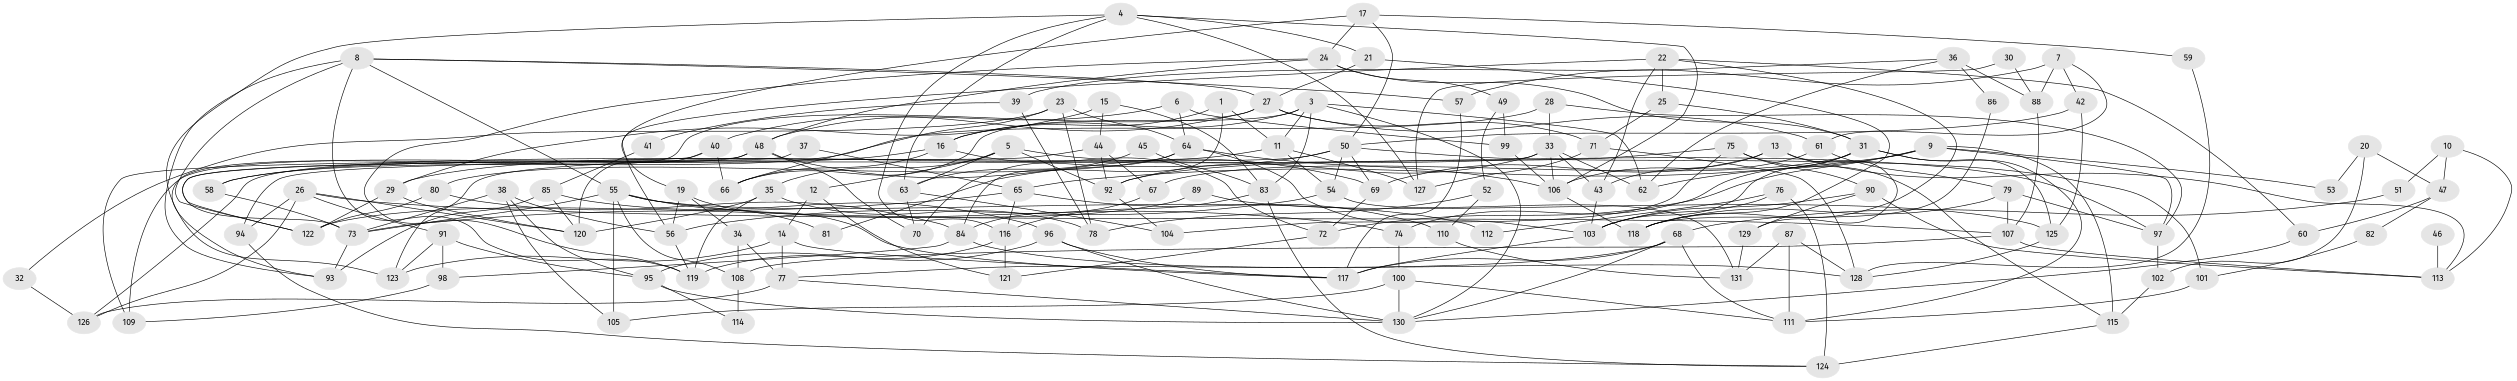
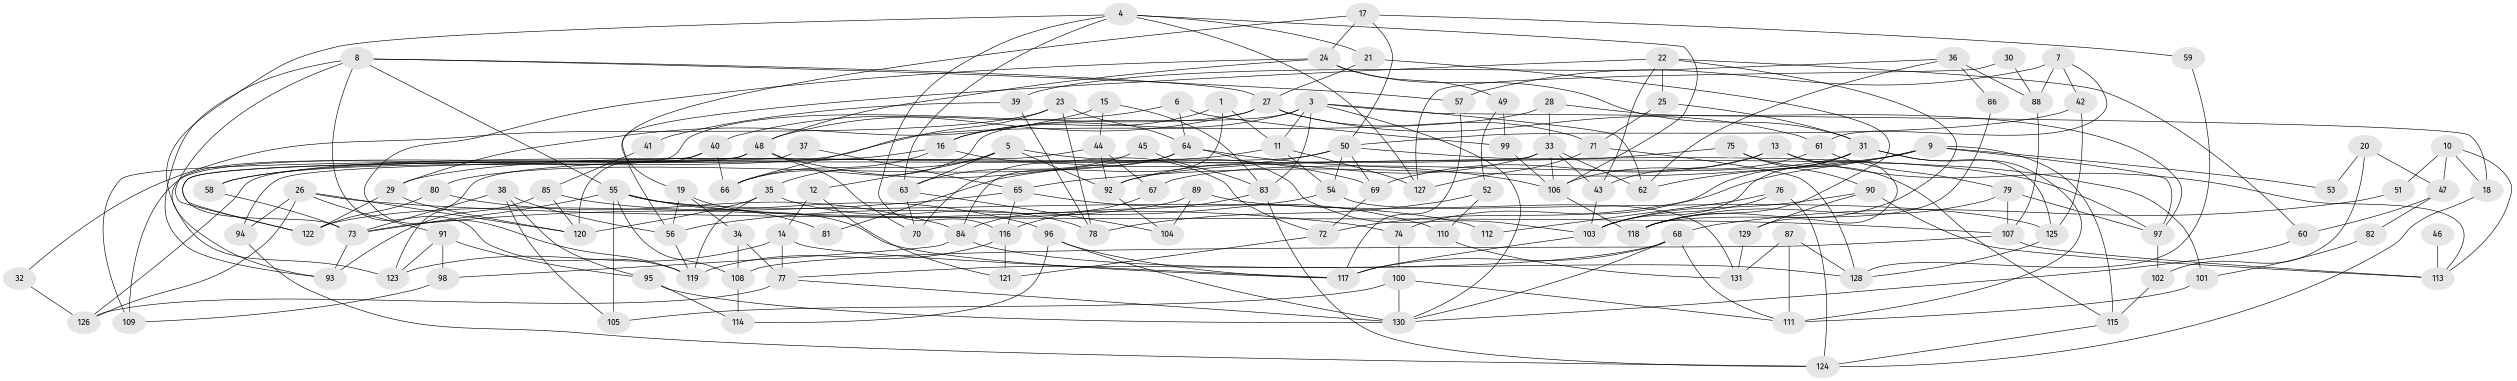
none -> (2487, 190)
(1462, 222) -> (1182, 213)
(773, 253) -> (902, 318)
